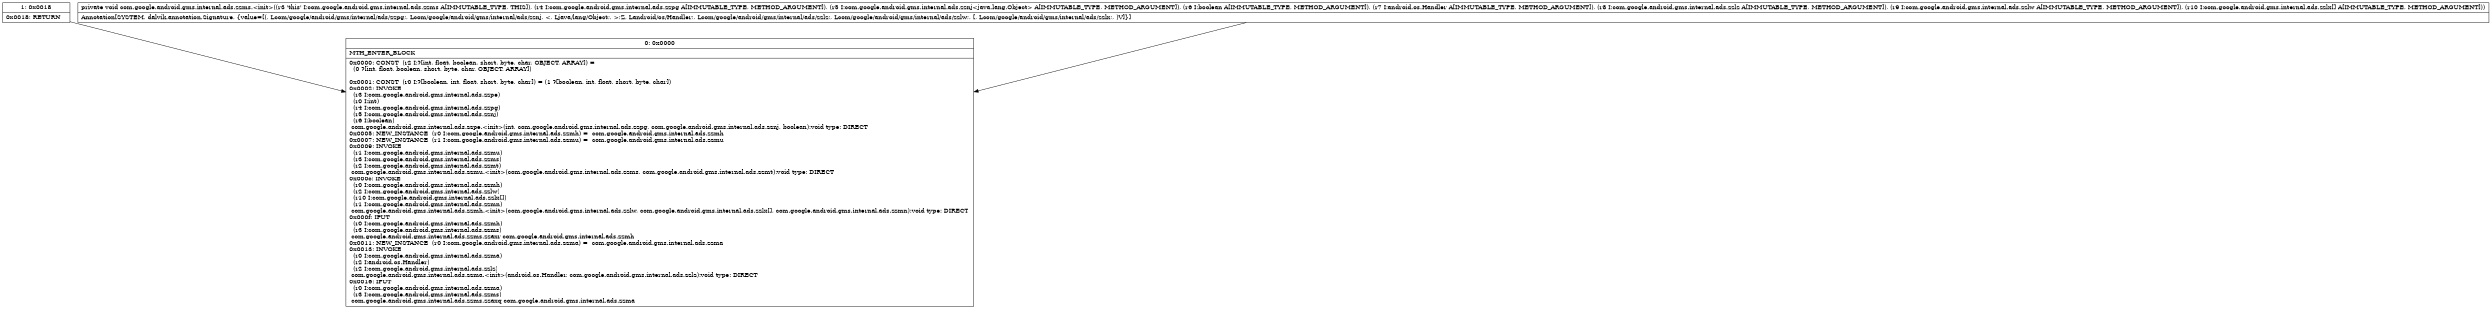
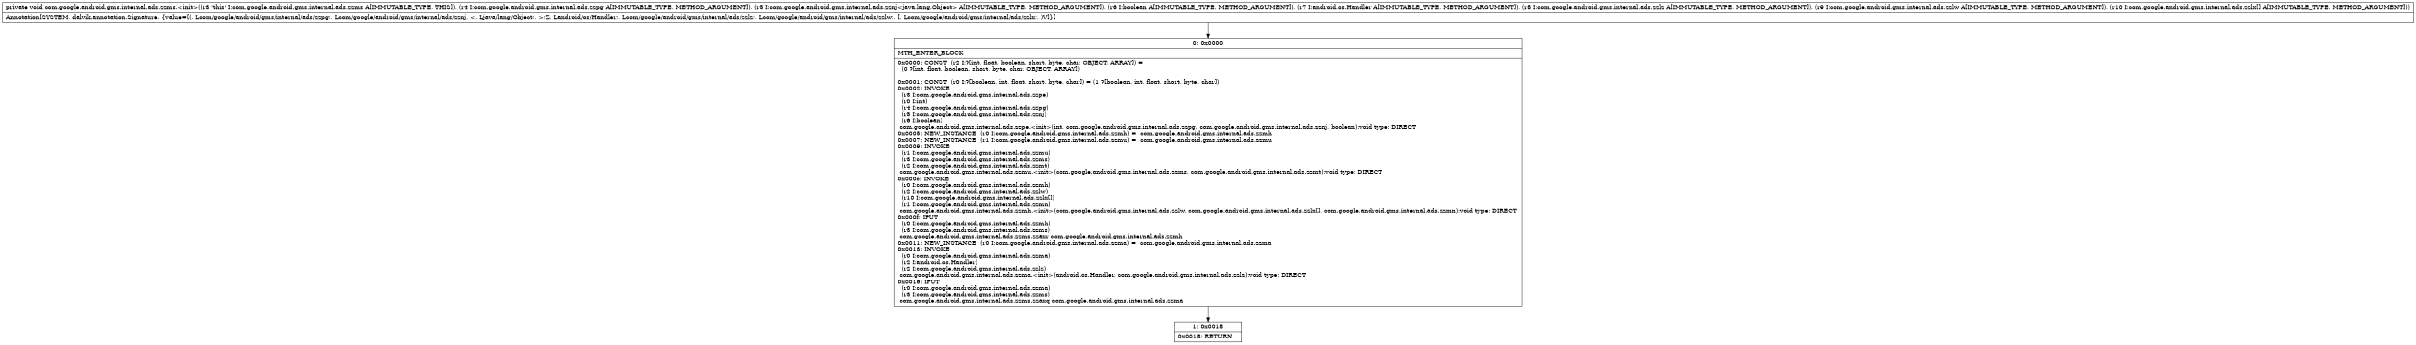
(206, 56) -> (1208, 312)
